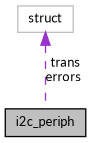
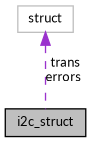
(46, 123) -> (46, 123)
